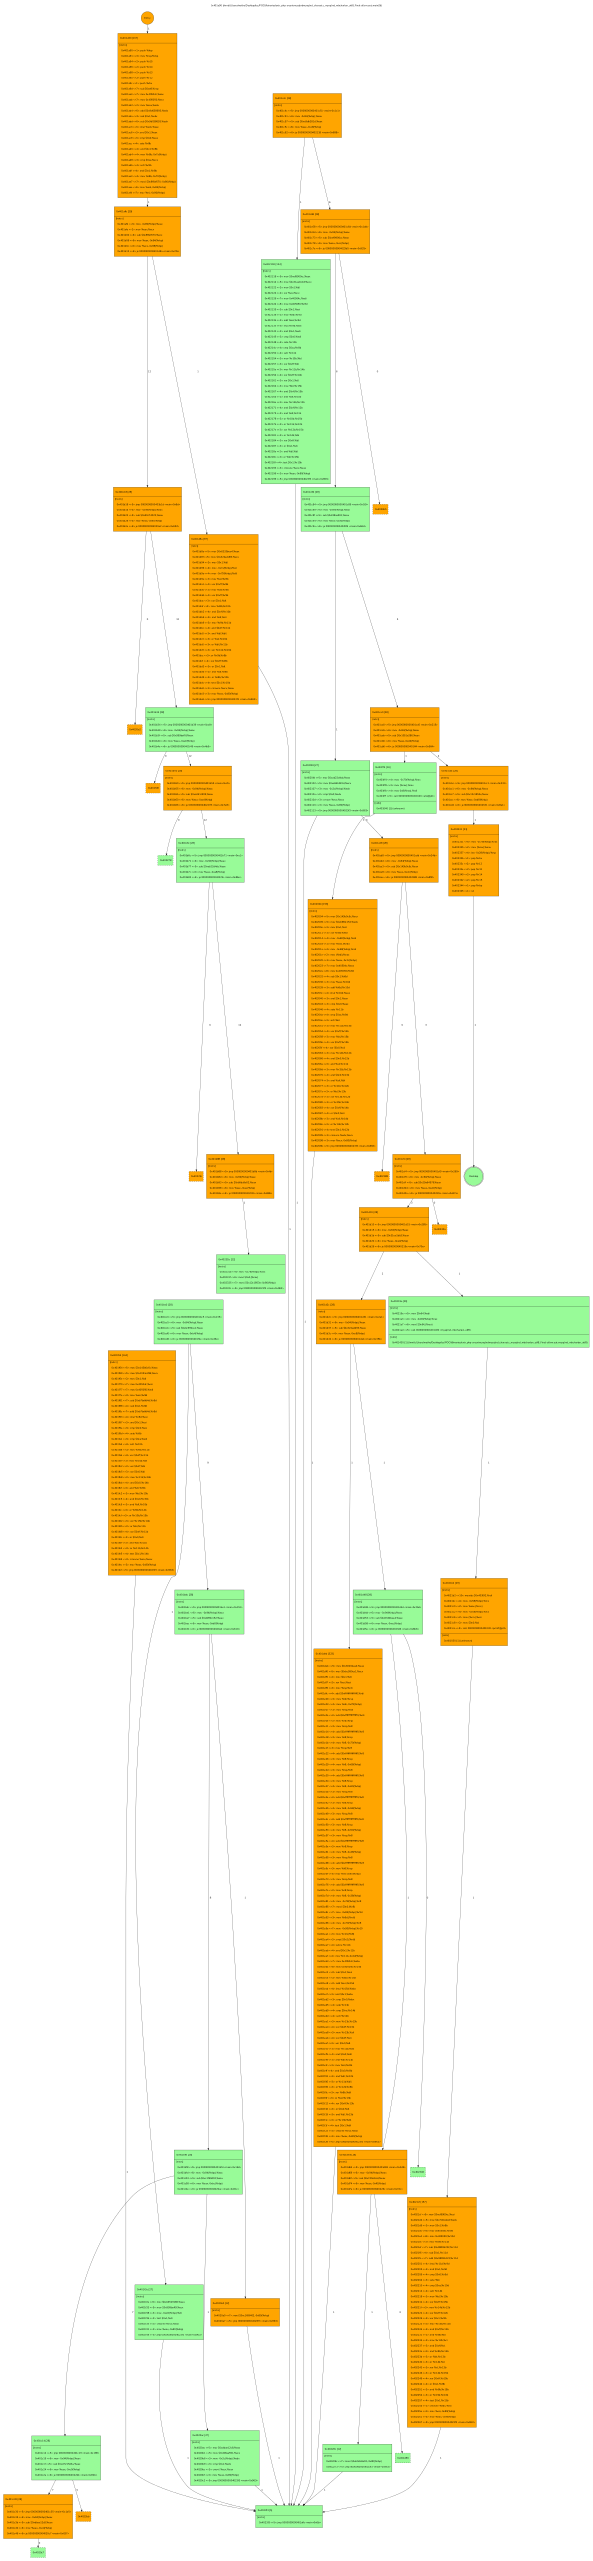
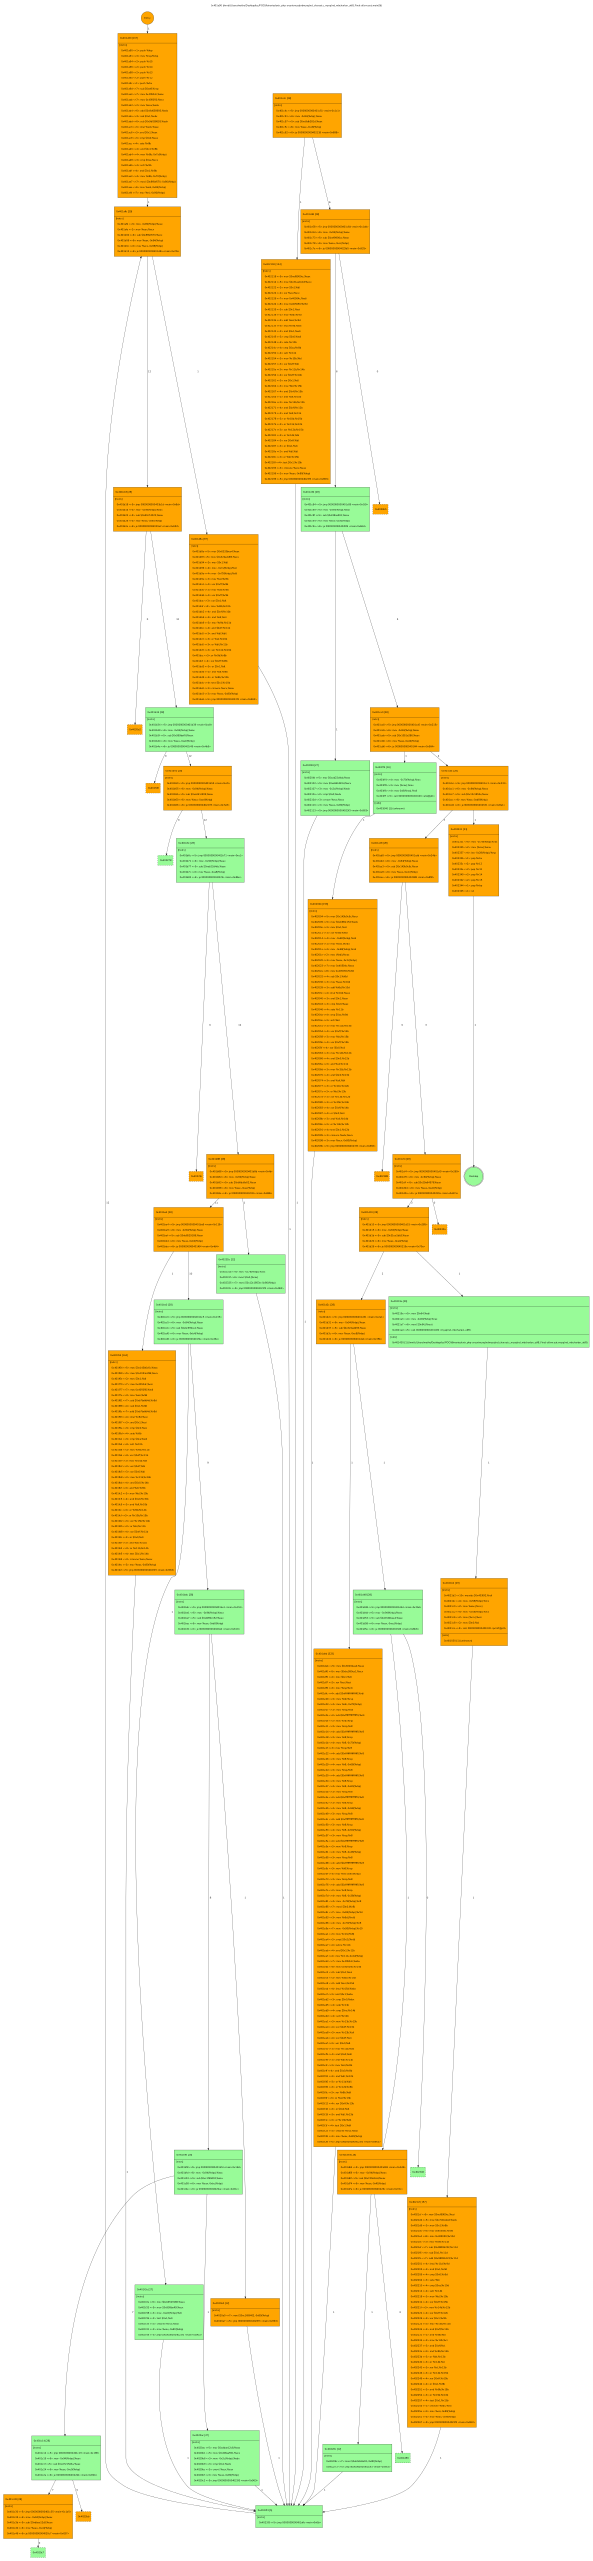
(296, 372) -> (296, 372)
(371, 826) -> (439, 824)
none -> (189, 1230)
none -> (106, 1442)
none -> (282, 1897)
